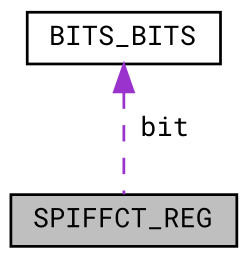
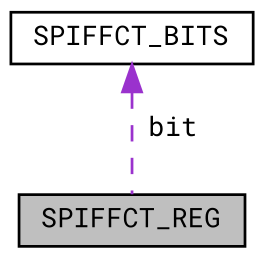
(124, 38) -> (132, 38)
